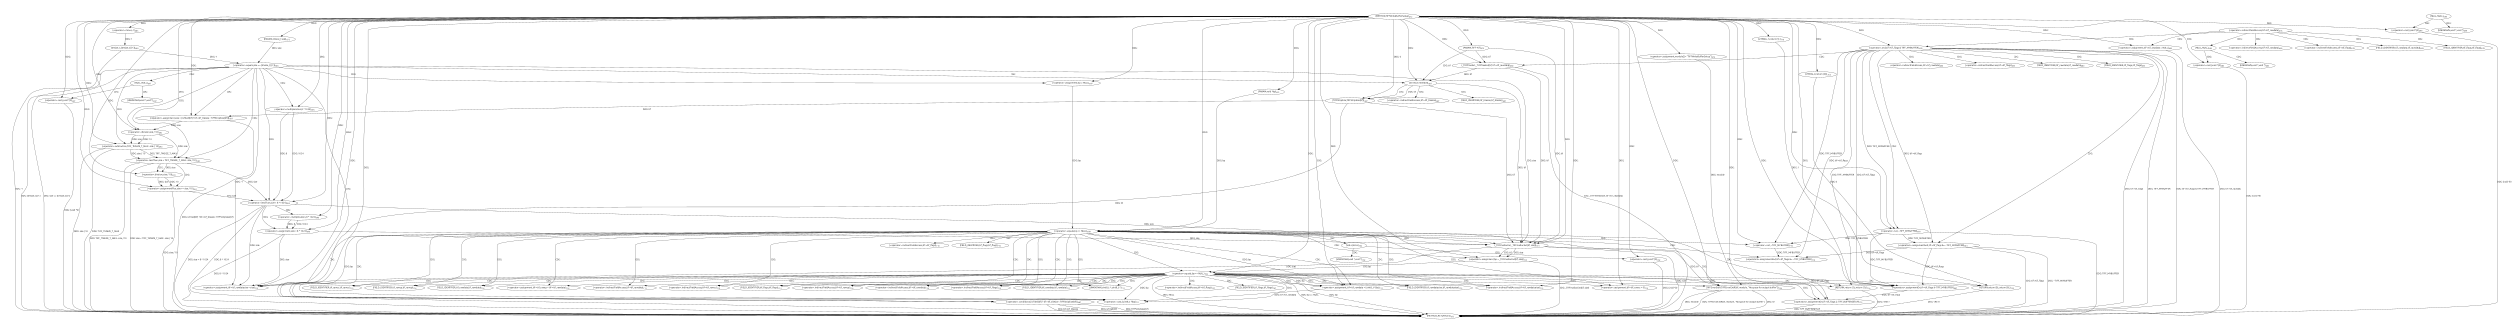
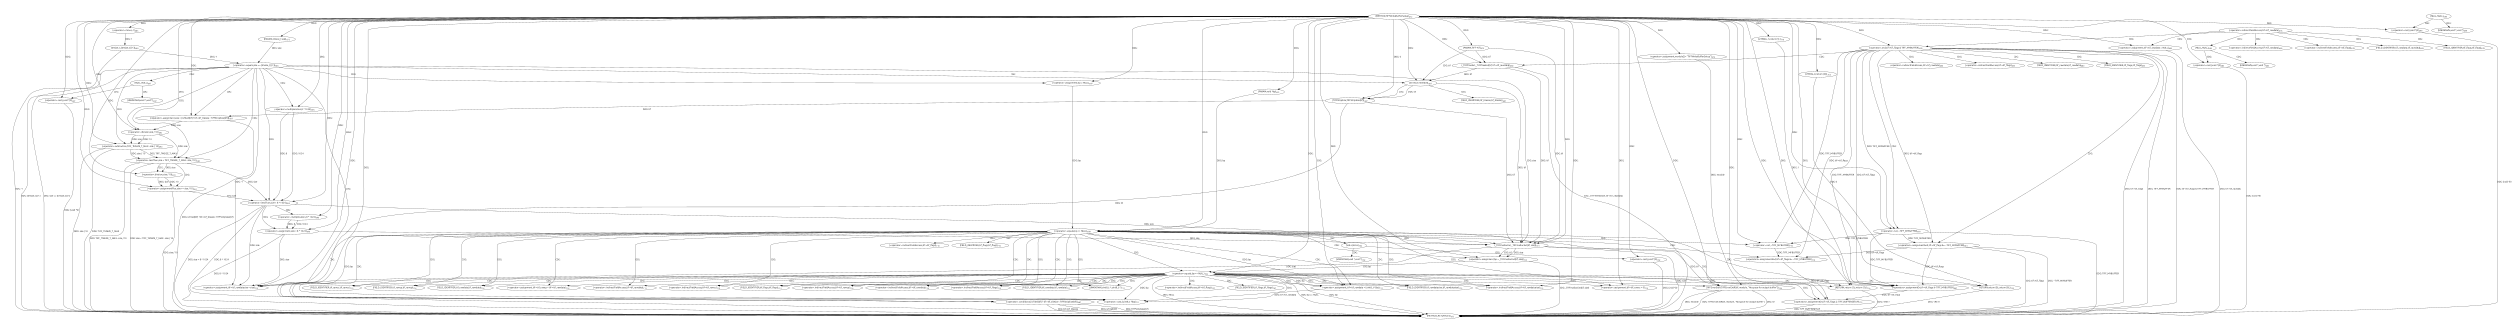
none -> (1749, 33)
(1413, 101) -> none
